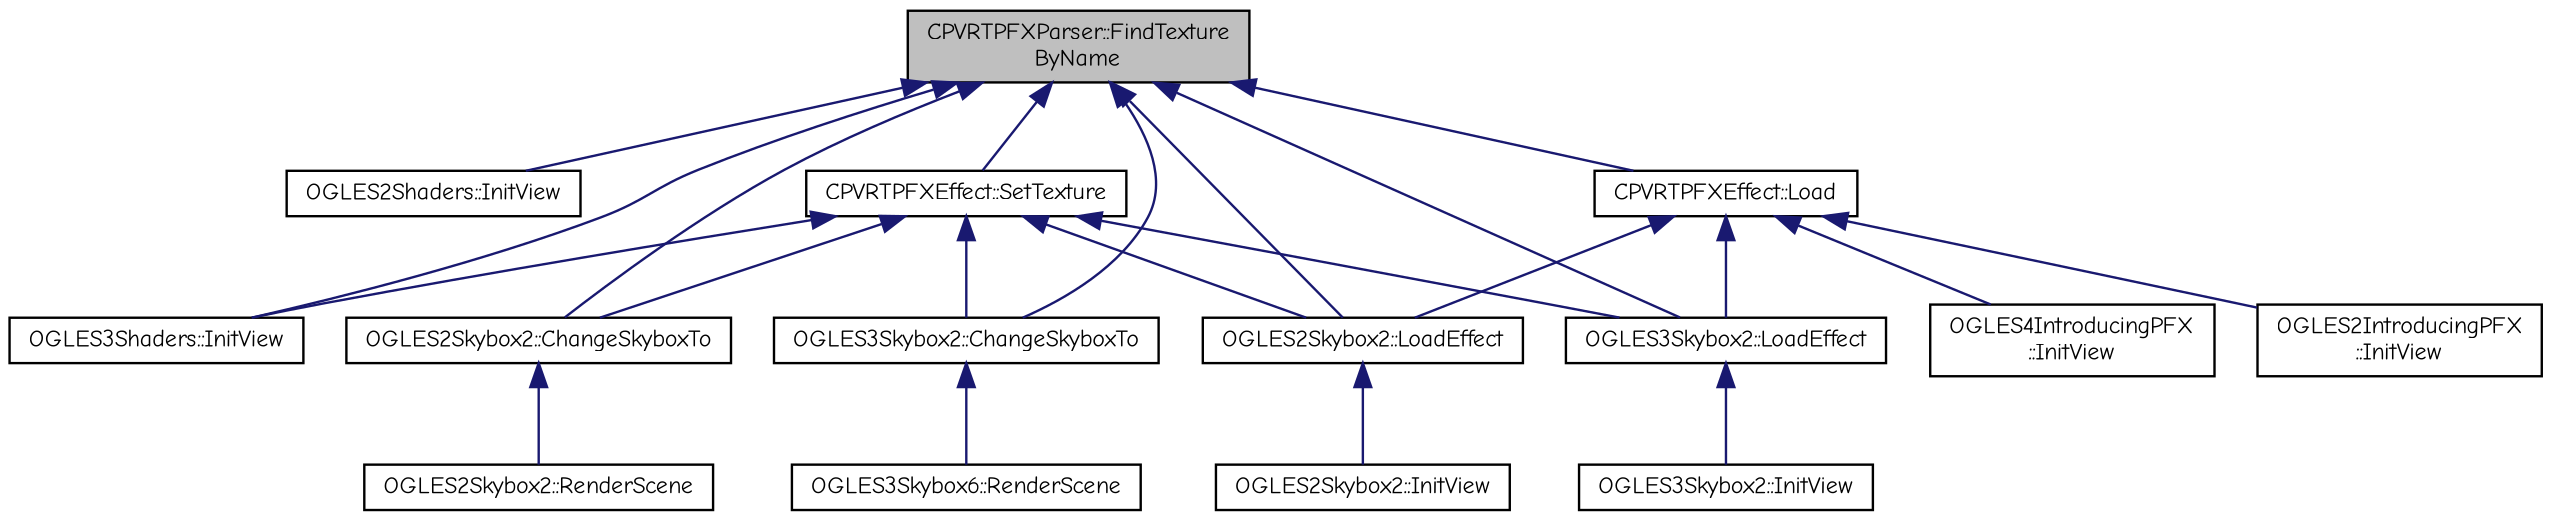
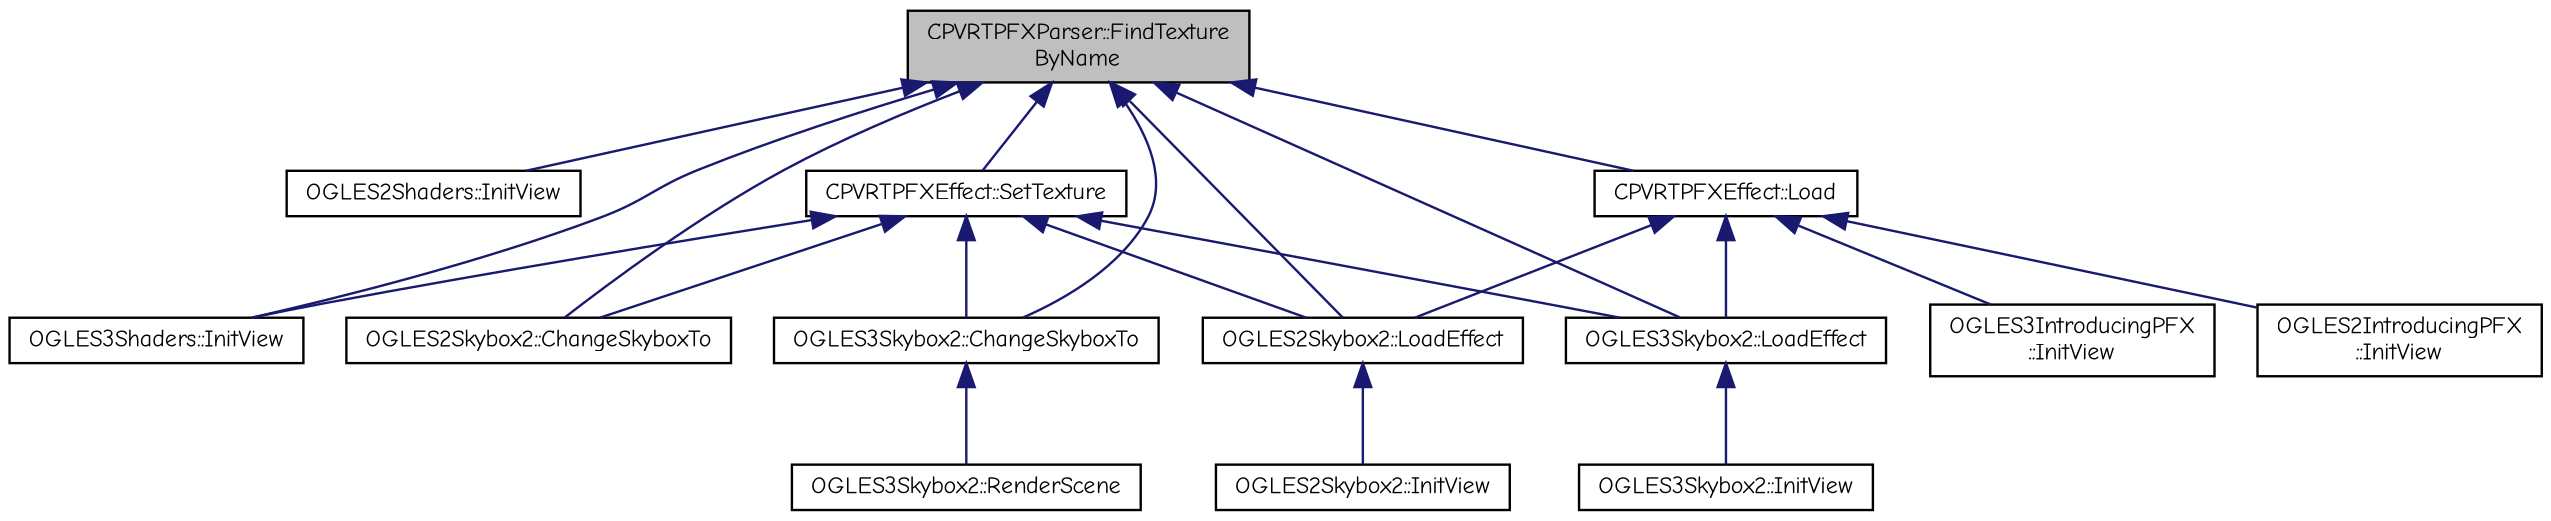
(2072, 340) -> (2072, 340)
(539, 487) -> none
(966, 487) -> (966, 487)
